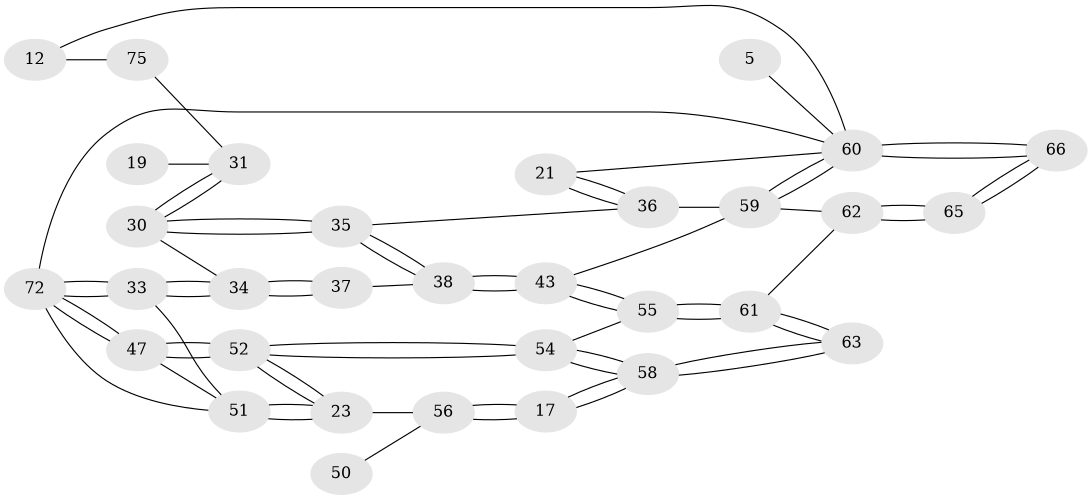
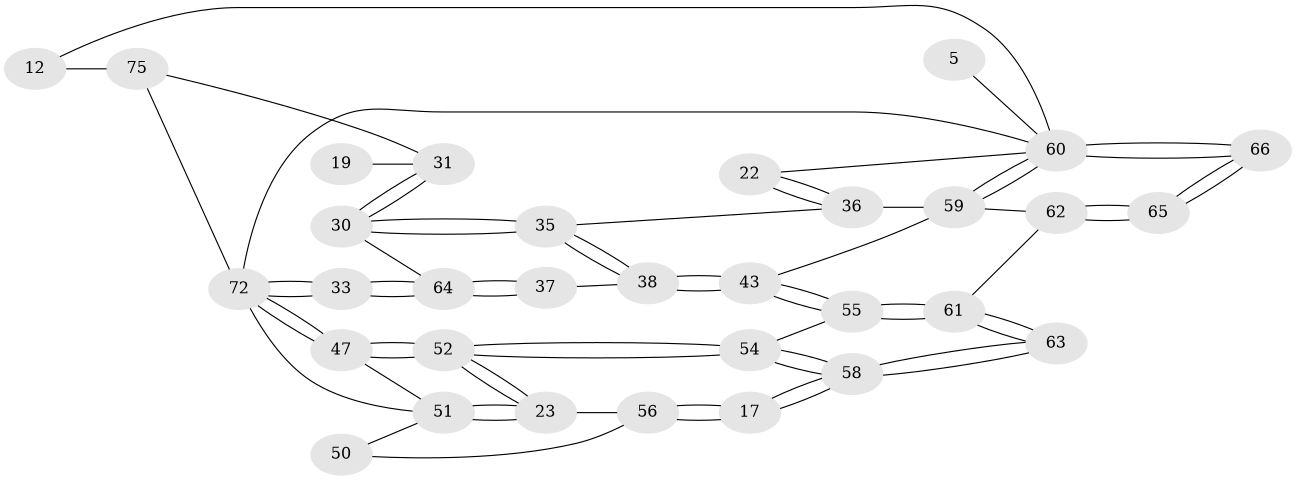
(546, 174) -> (750, 174)
none -> (188, 179)
(239, 289) -> (444, 289)
(188, 350) -> (393, 434)
